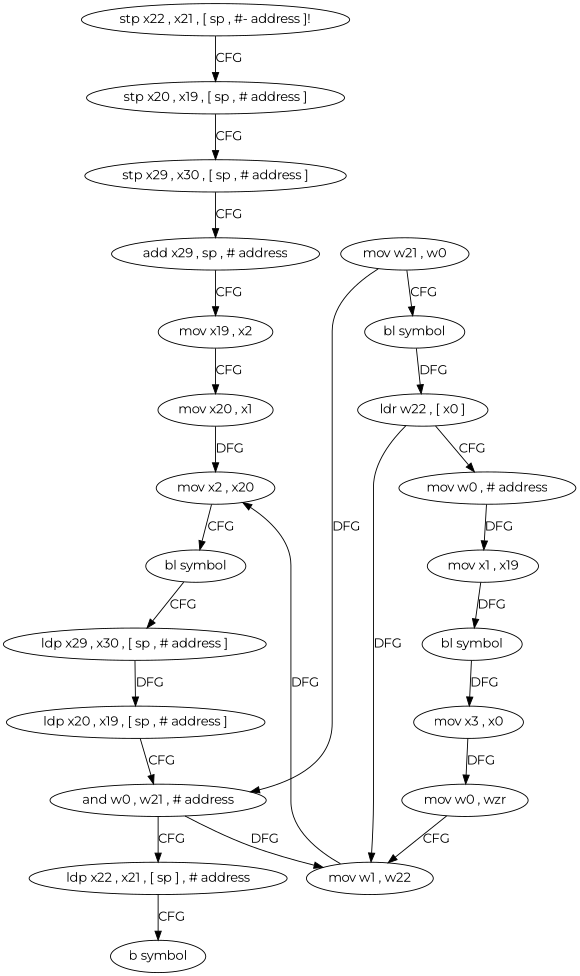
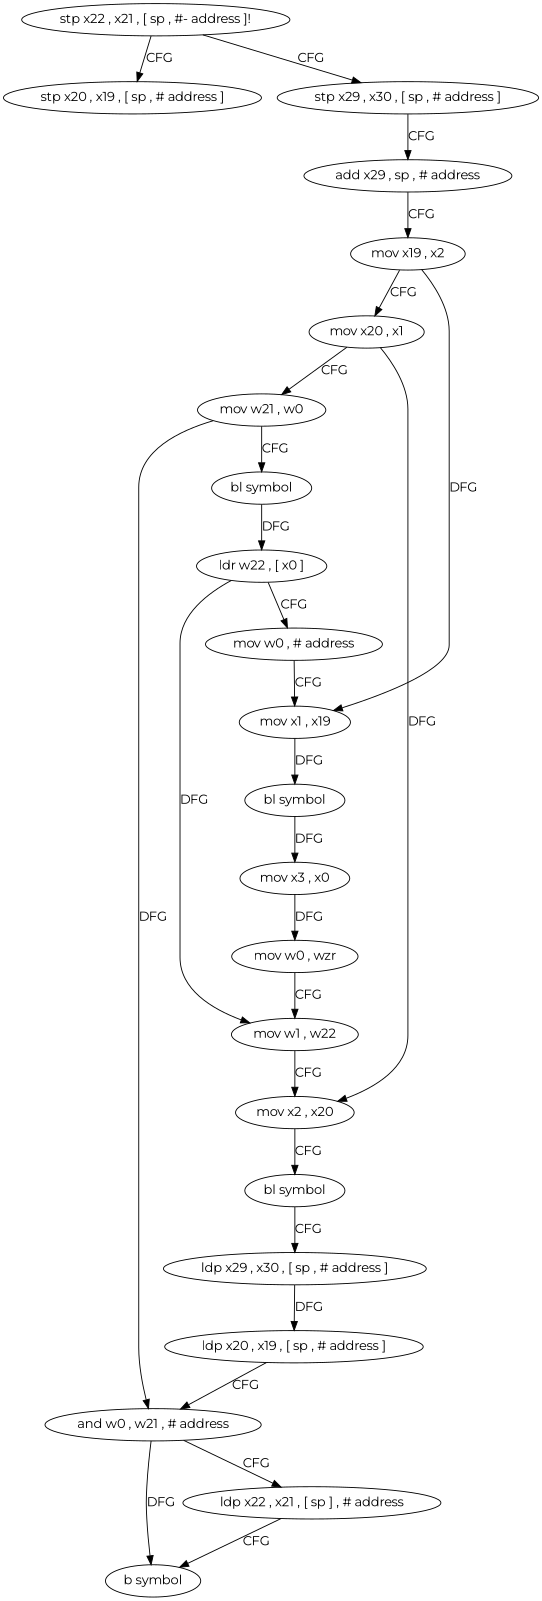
(216, 132) -> (278, 58)
none -> (318, 368)
none -> (449, 518)
(499, 527) -> (308, 683)
(305, 683) -> (308, 1074)
(248, 845) -> (146, 1498)
